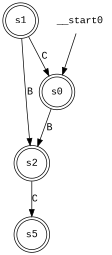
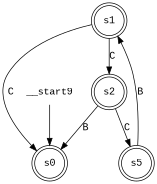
(80, 21) -> (50, 92)
(30, 92) -> (112, 56)
none -> (136, 93)
(46, 124) -> (82, 125)
